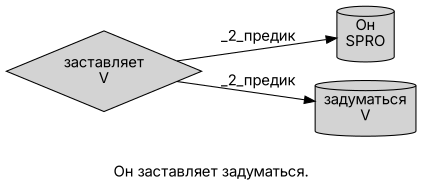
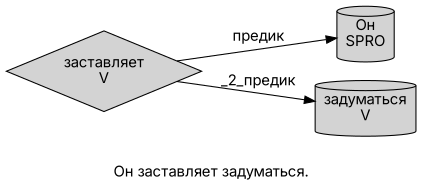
(258, 37) -> (258, 37)
